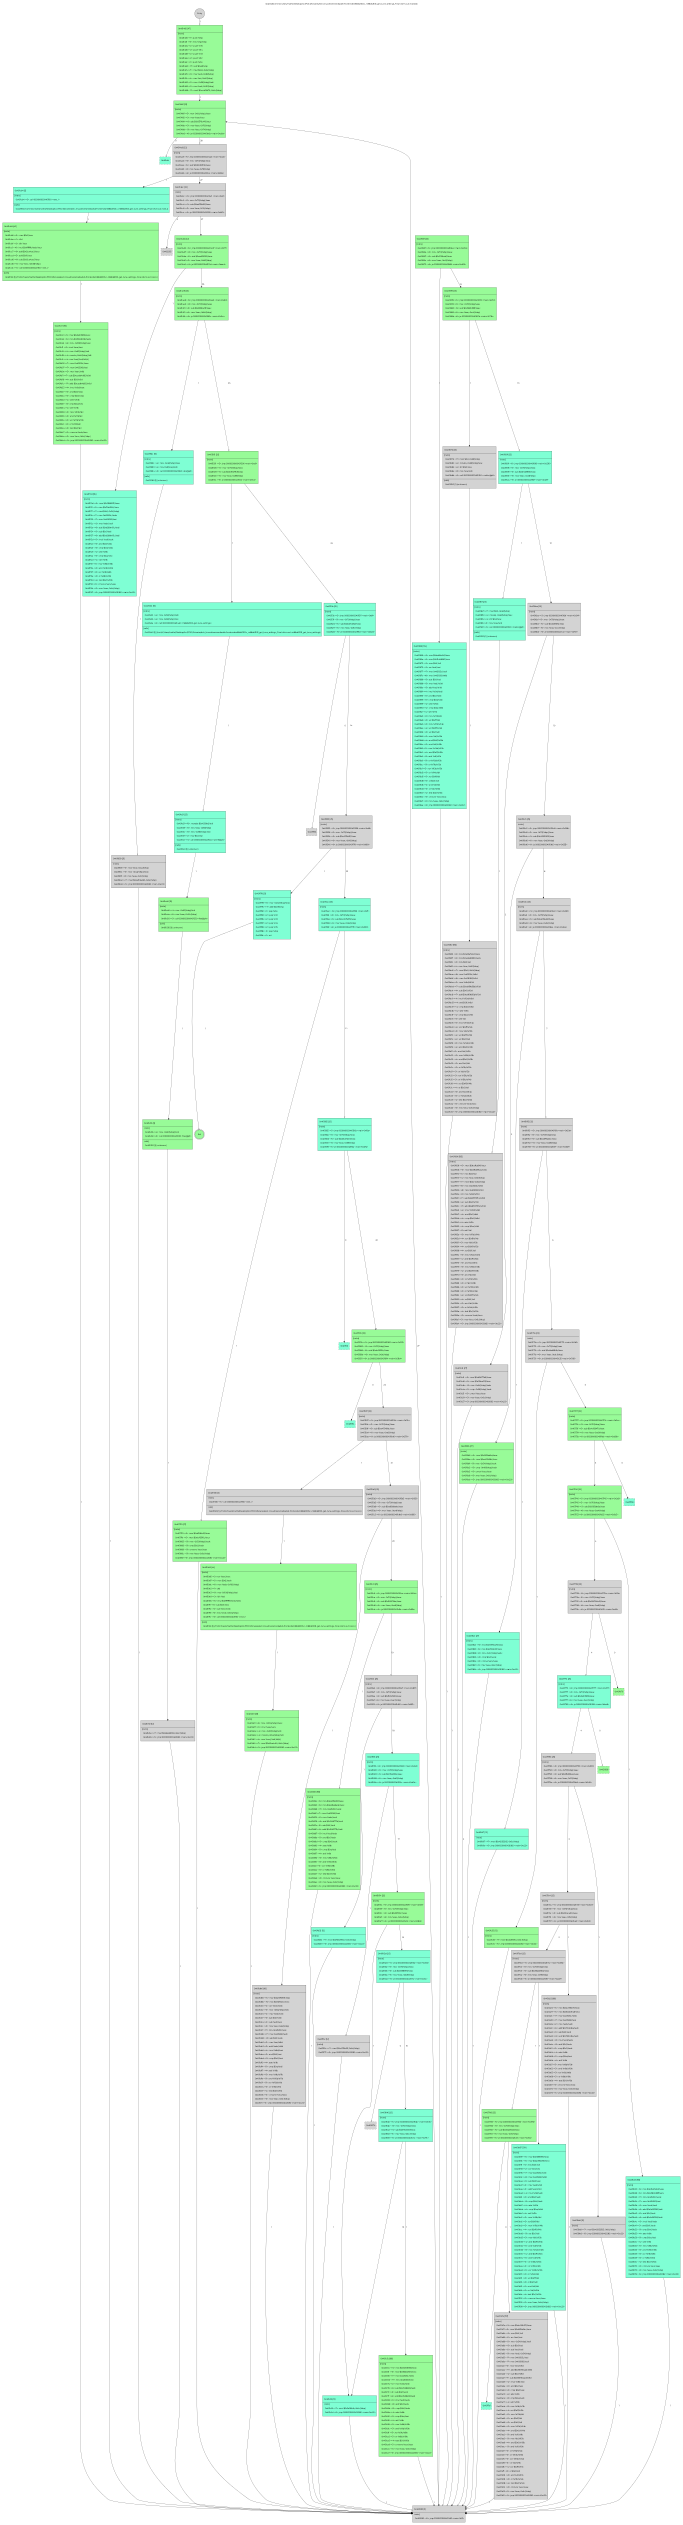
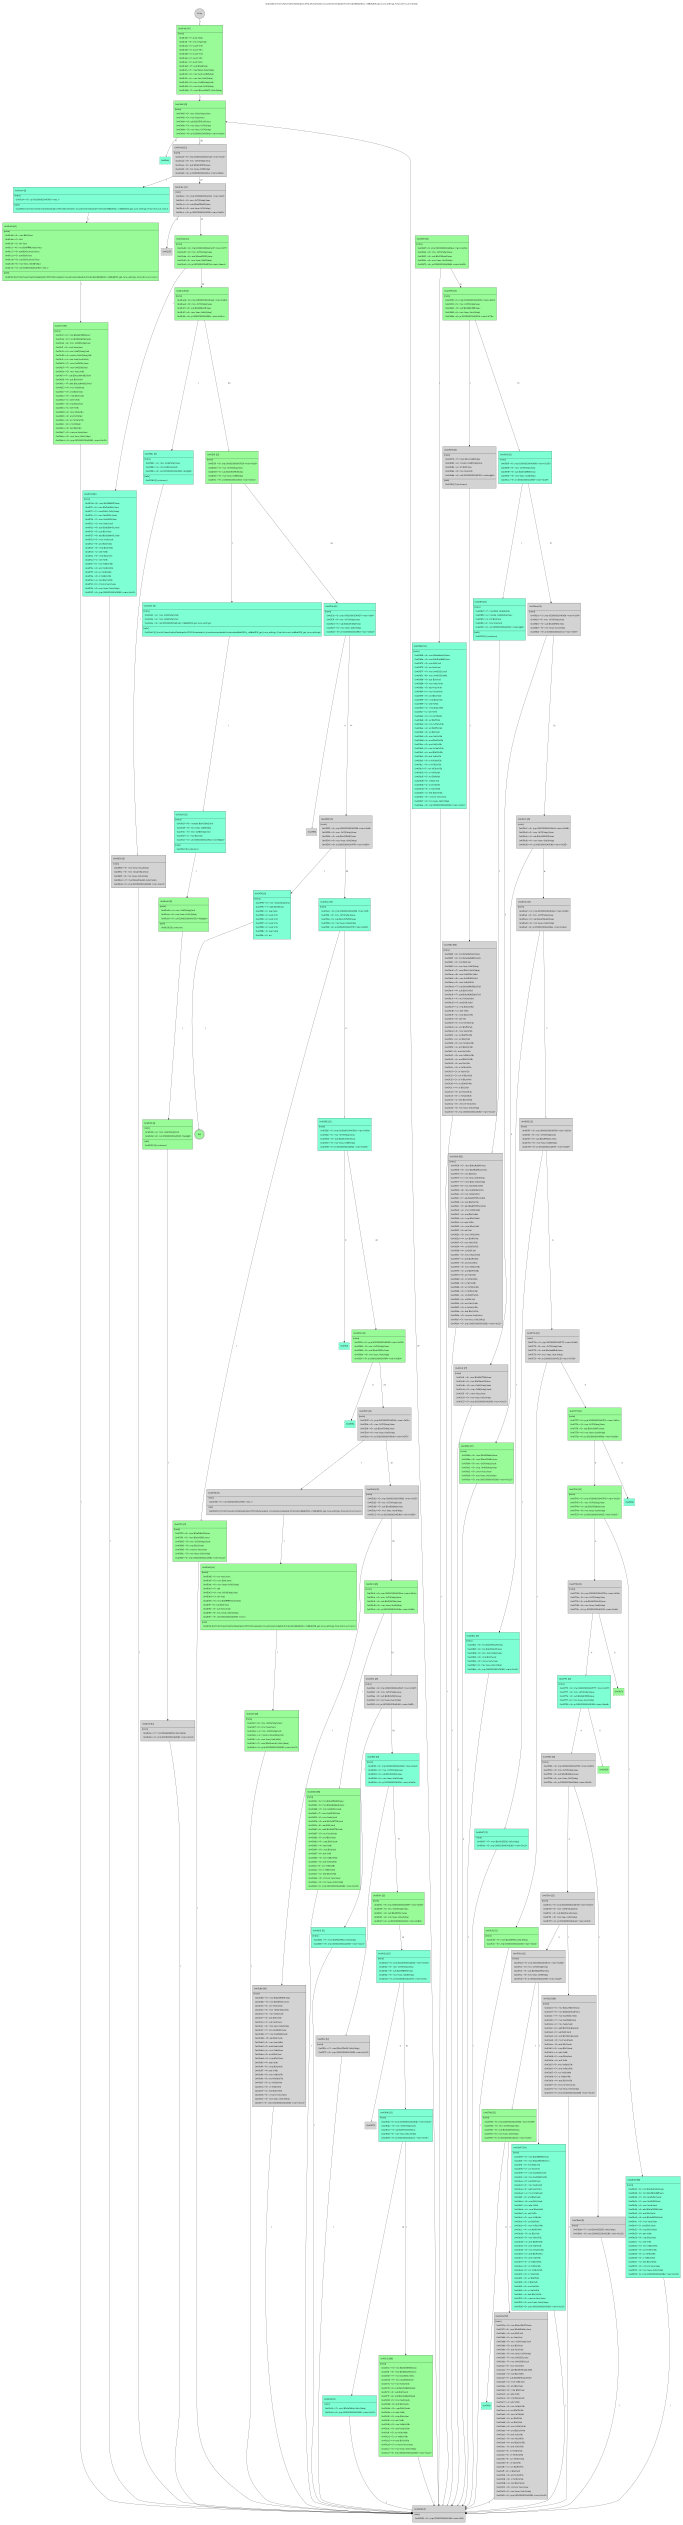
(349, 2155) -> none
